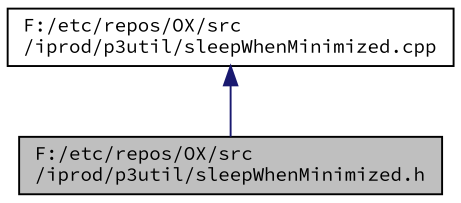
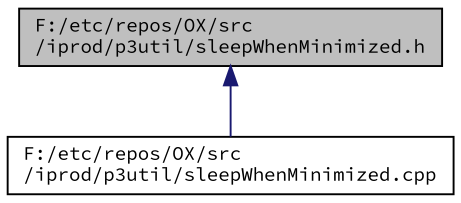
(231, 111) -> (231, 111)
